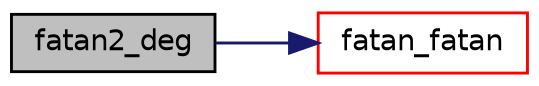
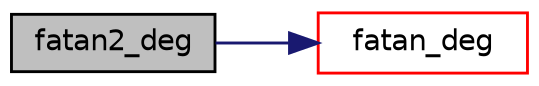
(423, 43) -> (423, 43)
